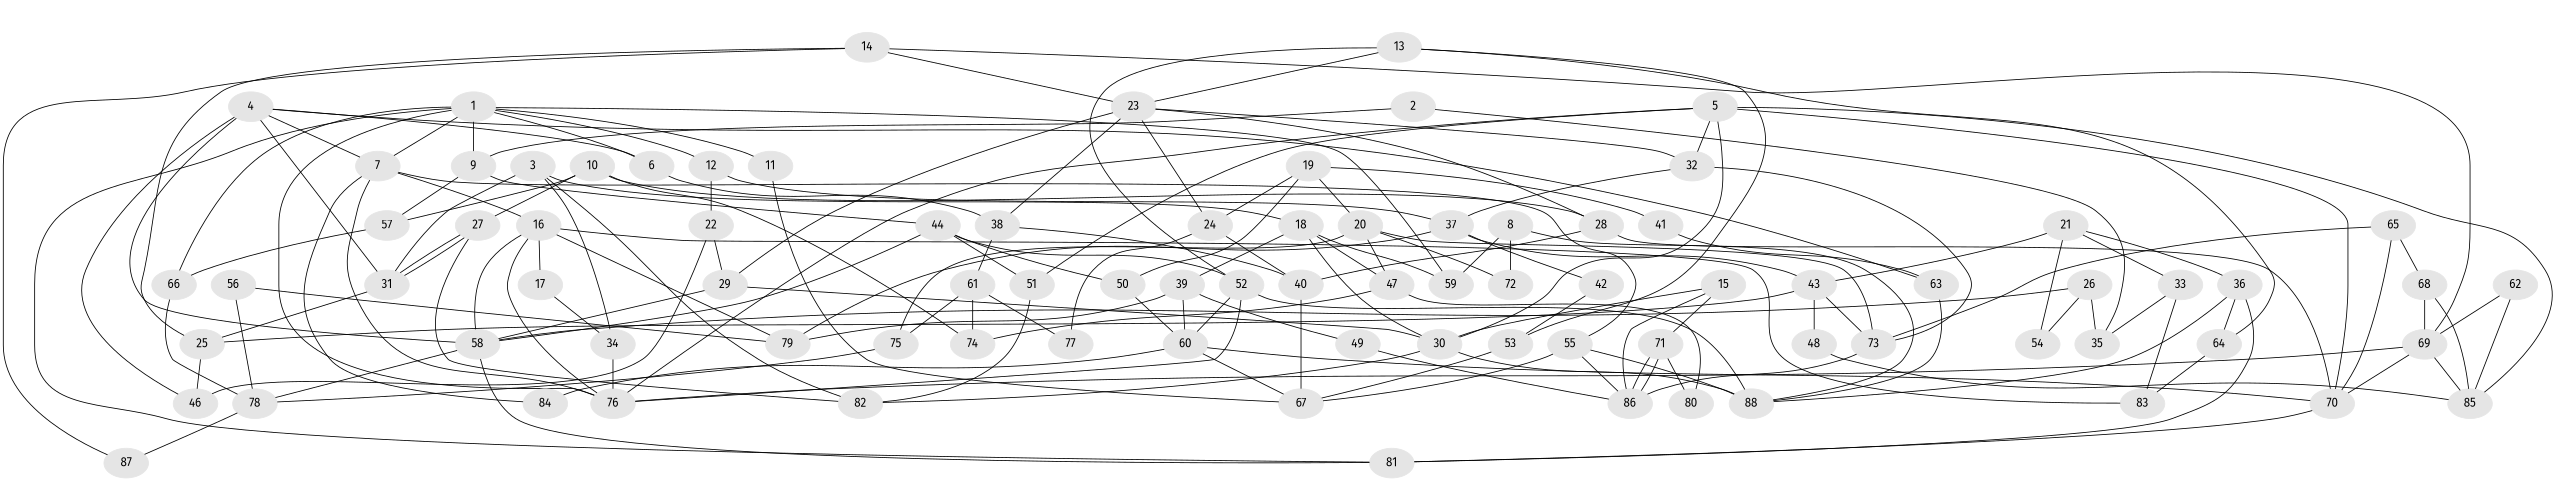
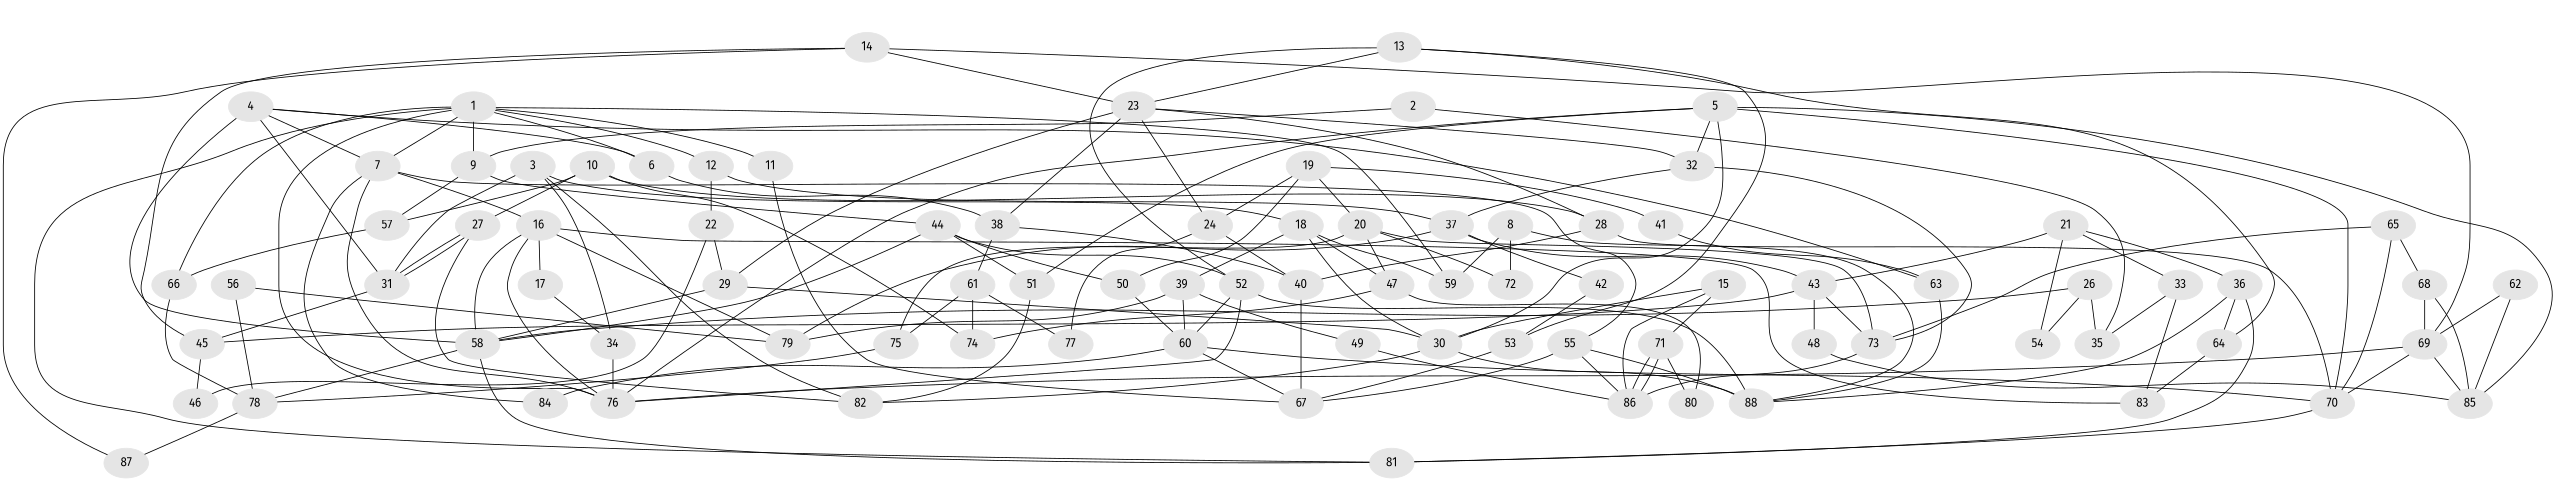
(97, 249) -> none
(202, 344) -> (202, 344)
